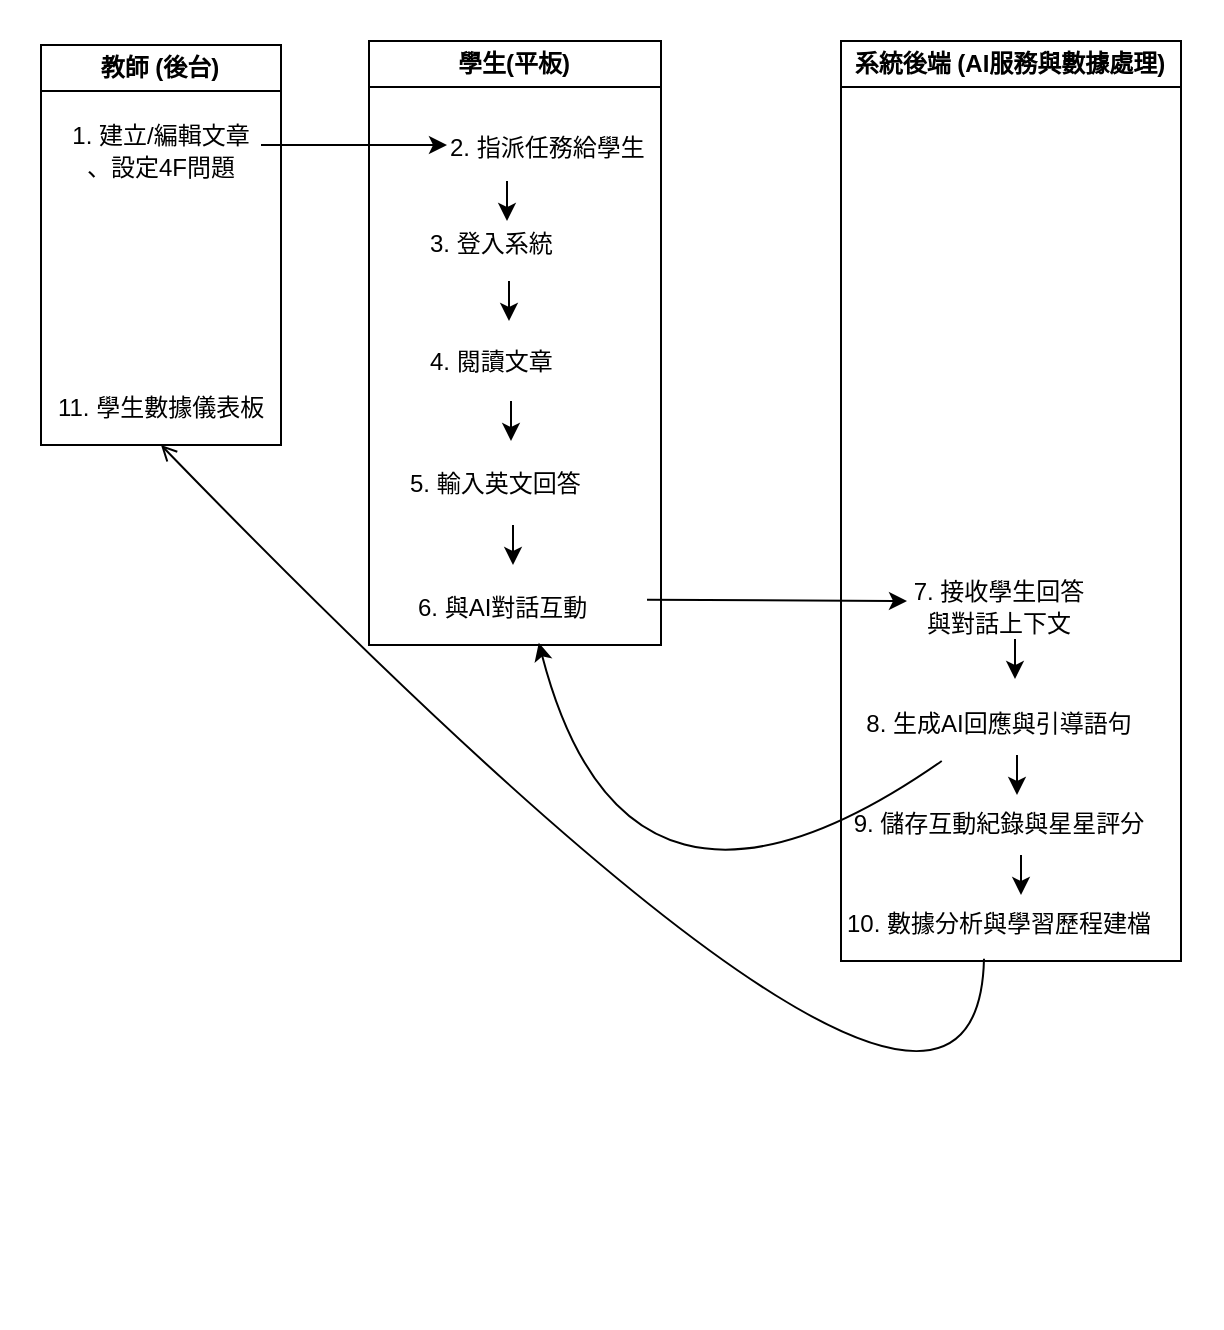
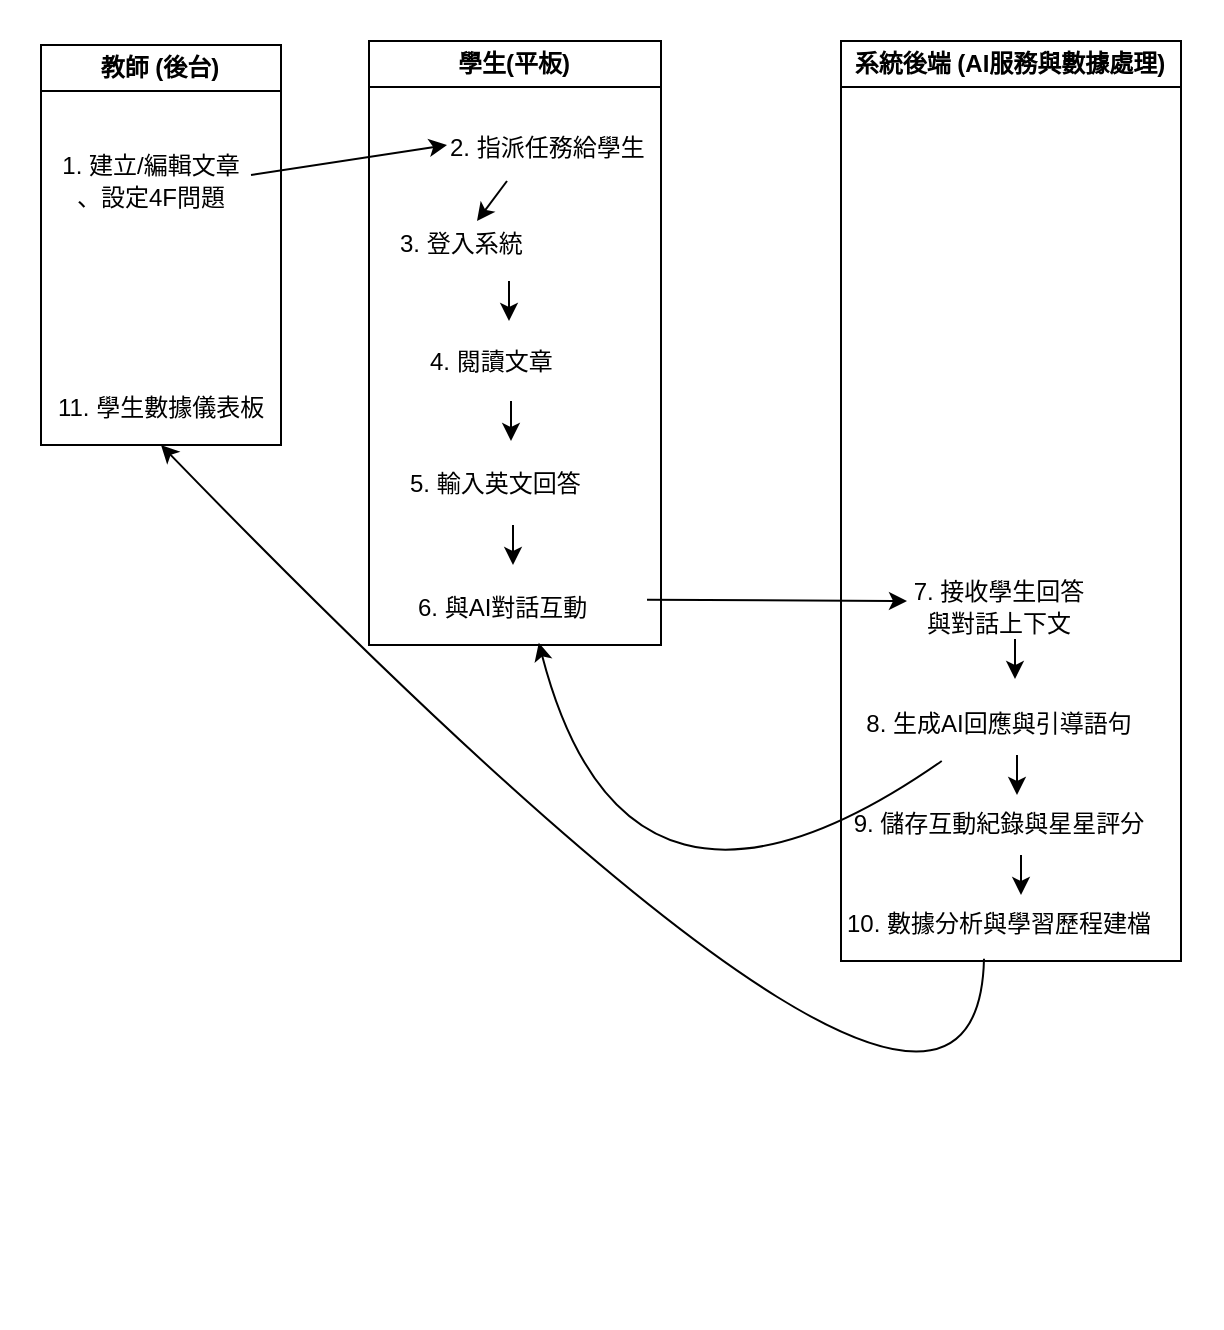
(161, 145) -> (151, 175)
(527, 241) -> (497, 241)
(168, 452) -> (171, 455)
